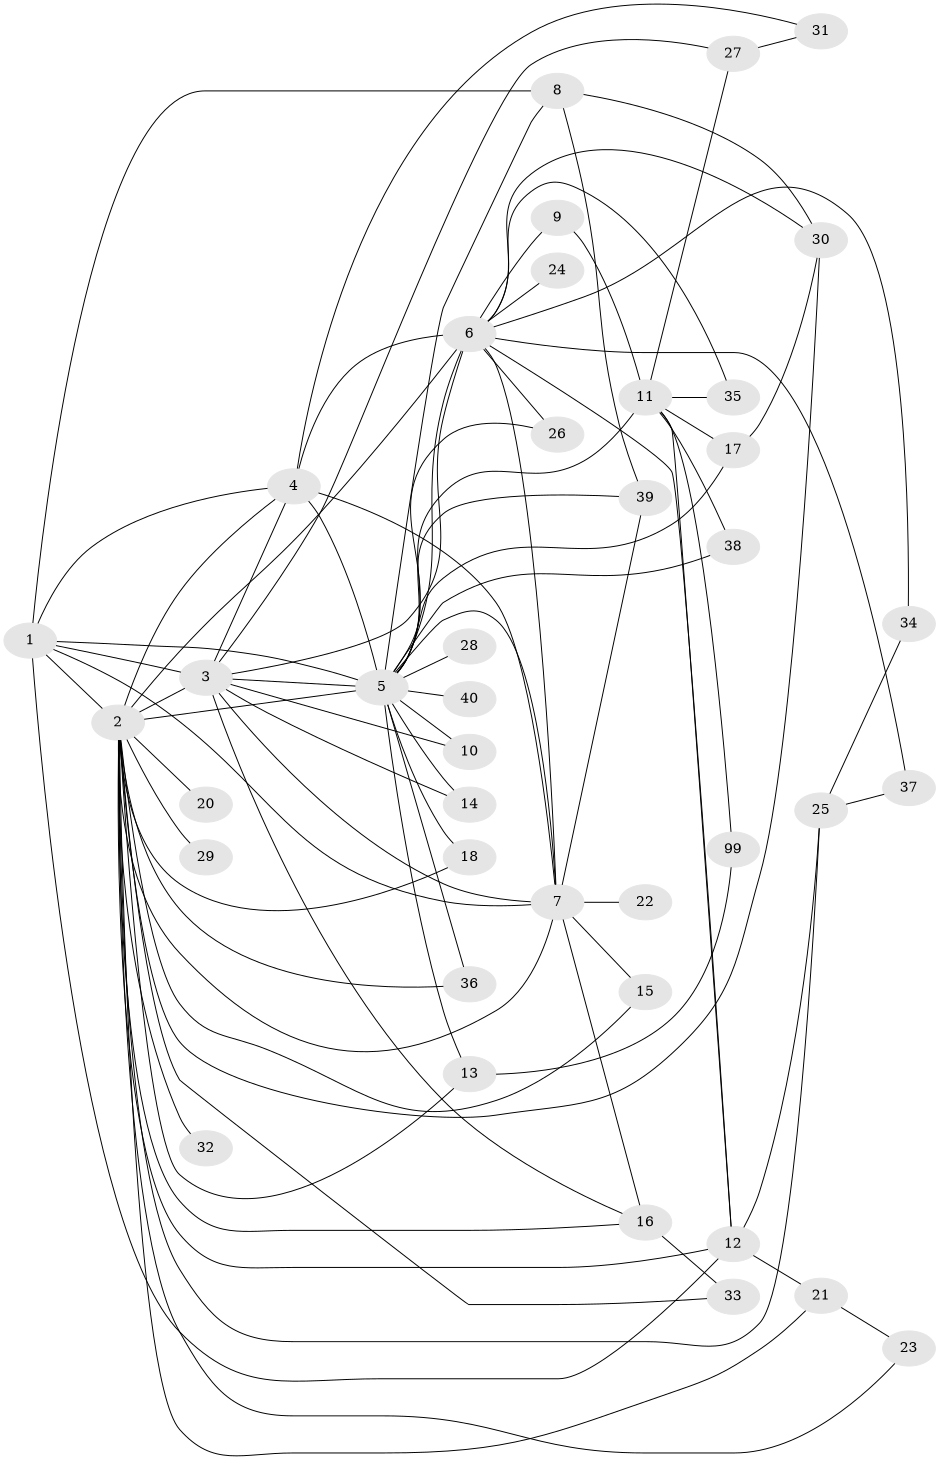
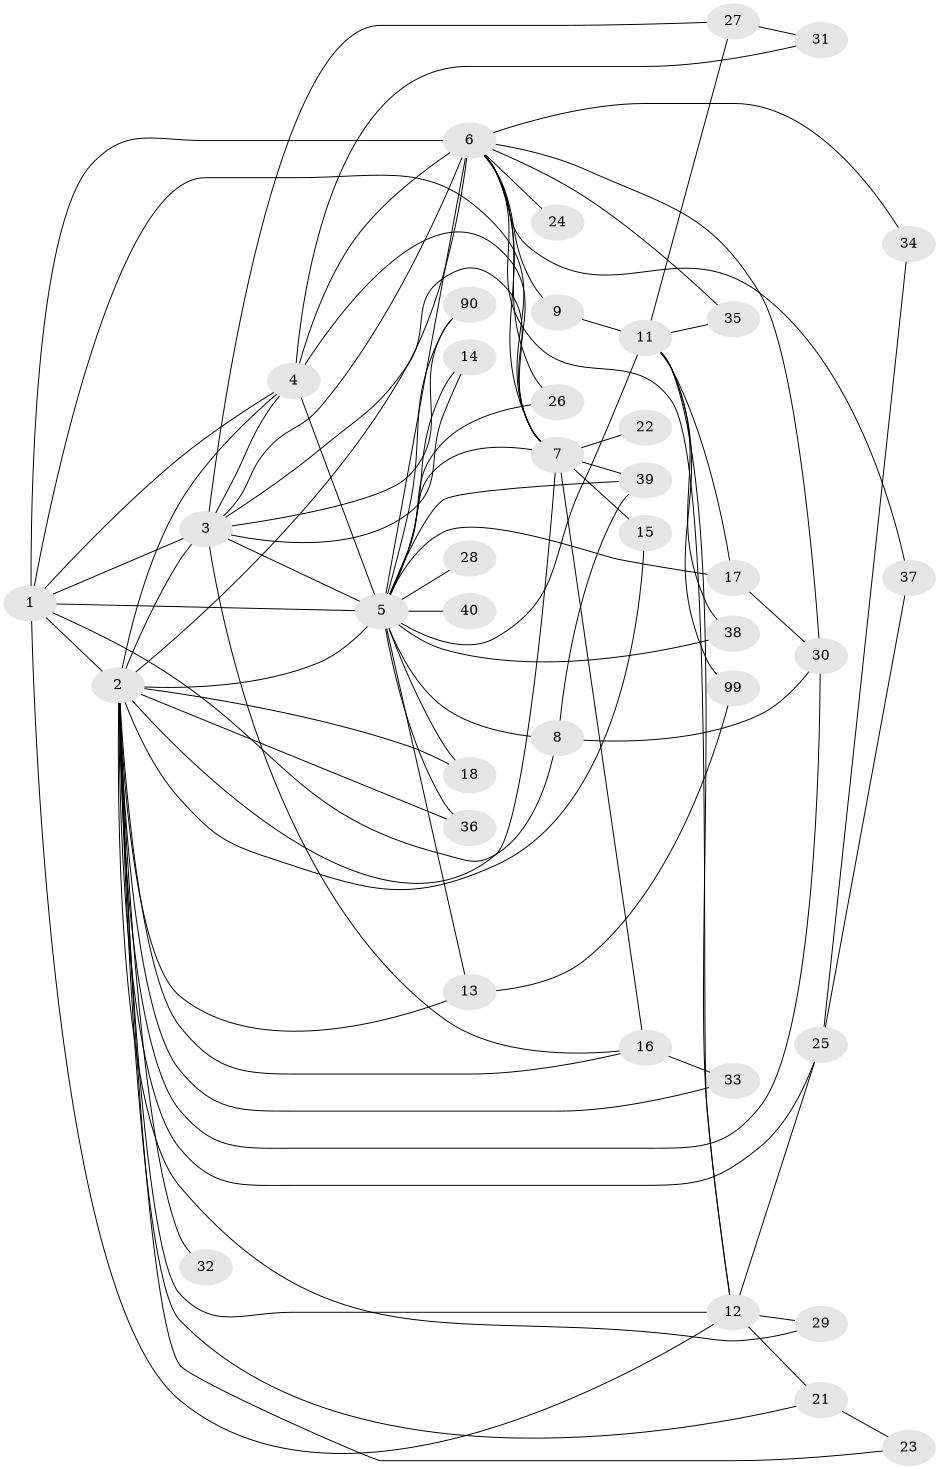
none -> (74, 195)
(470, 752) -> (470, 305)
(206, 805) -> none
none -> (777, 1318)
